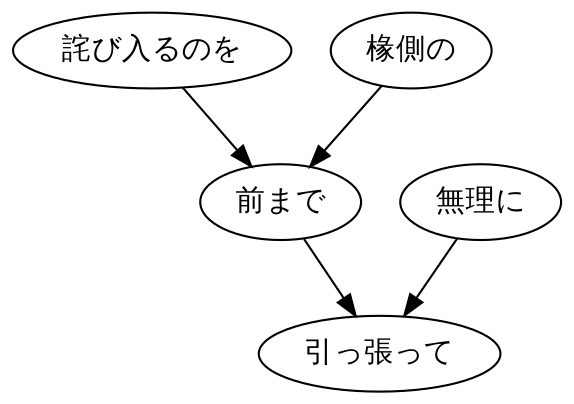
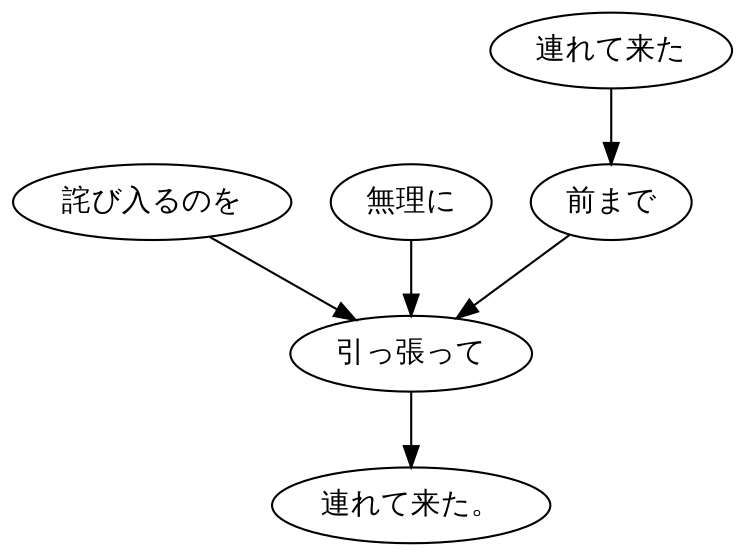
(411, 51) -> (611, 51)
(210, 119) -> (273, 273)
none -> (411, 505)
